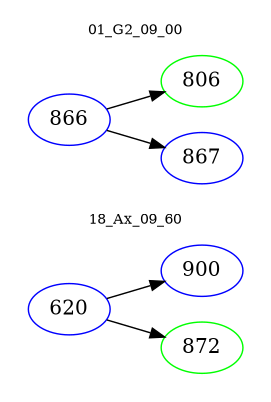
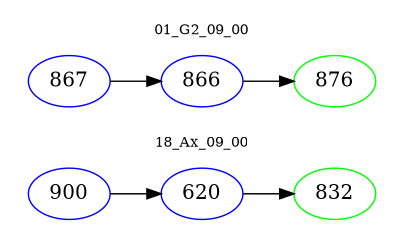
(202, 81) -> (335, 81)
(129, 137) -> (129, 81)
(136, 220) -> (202, 143)
(129, 292) -> (129, 194)
(202, 348) -> (335, 194)
